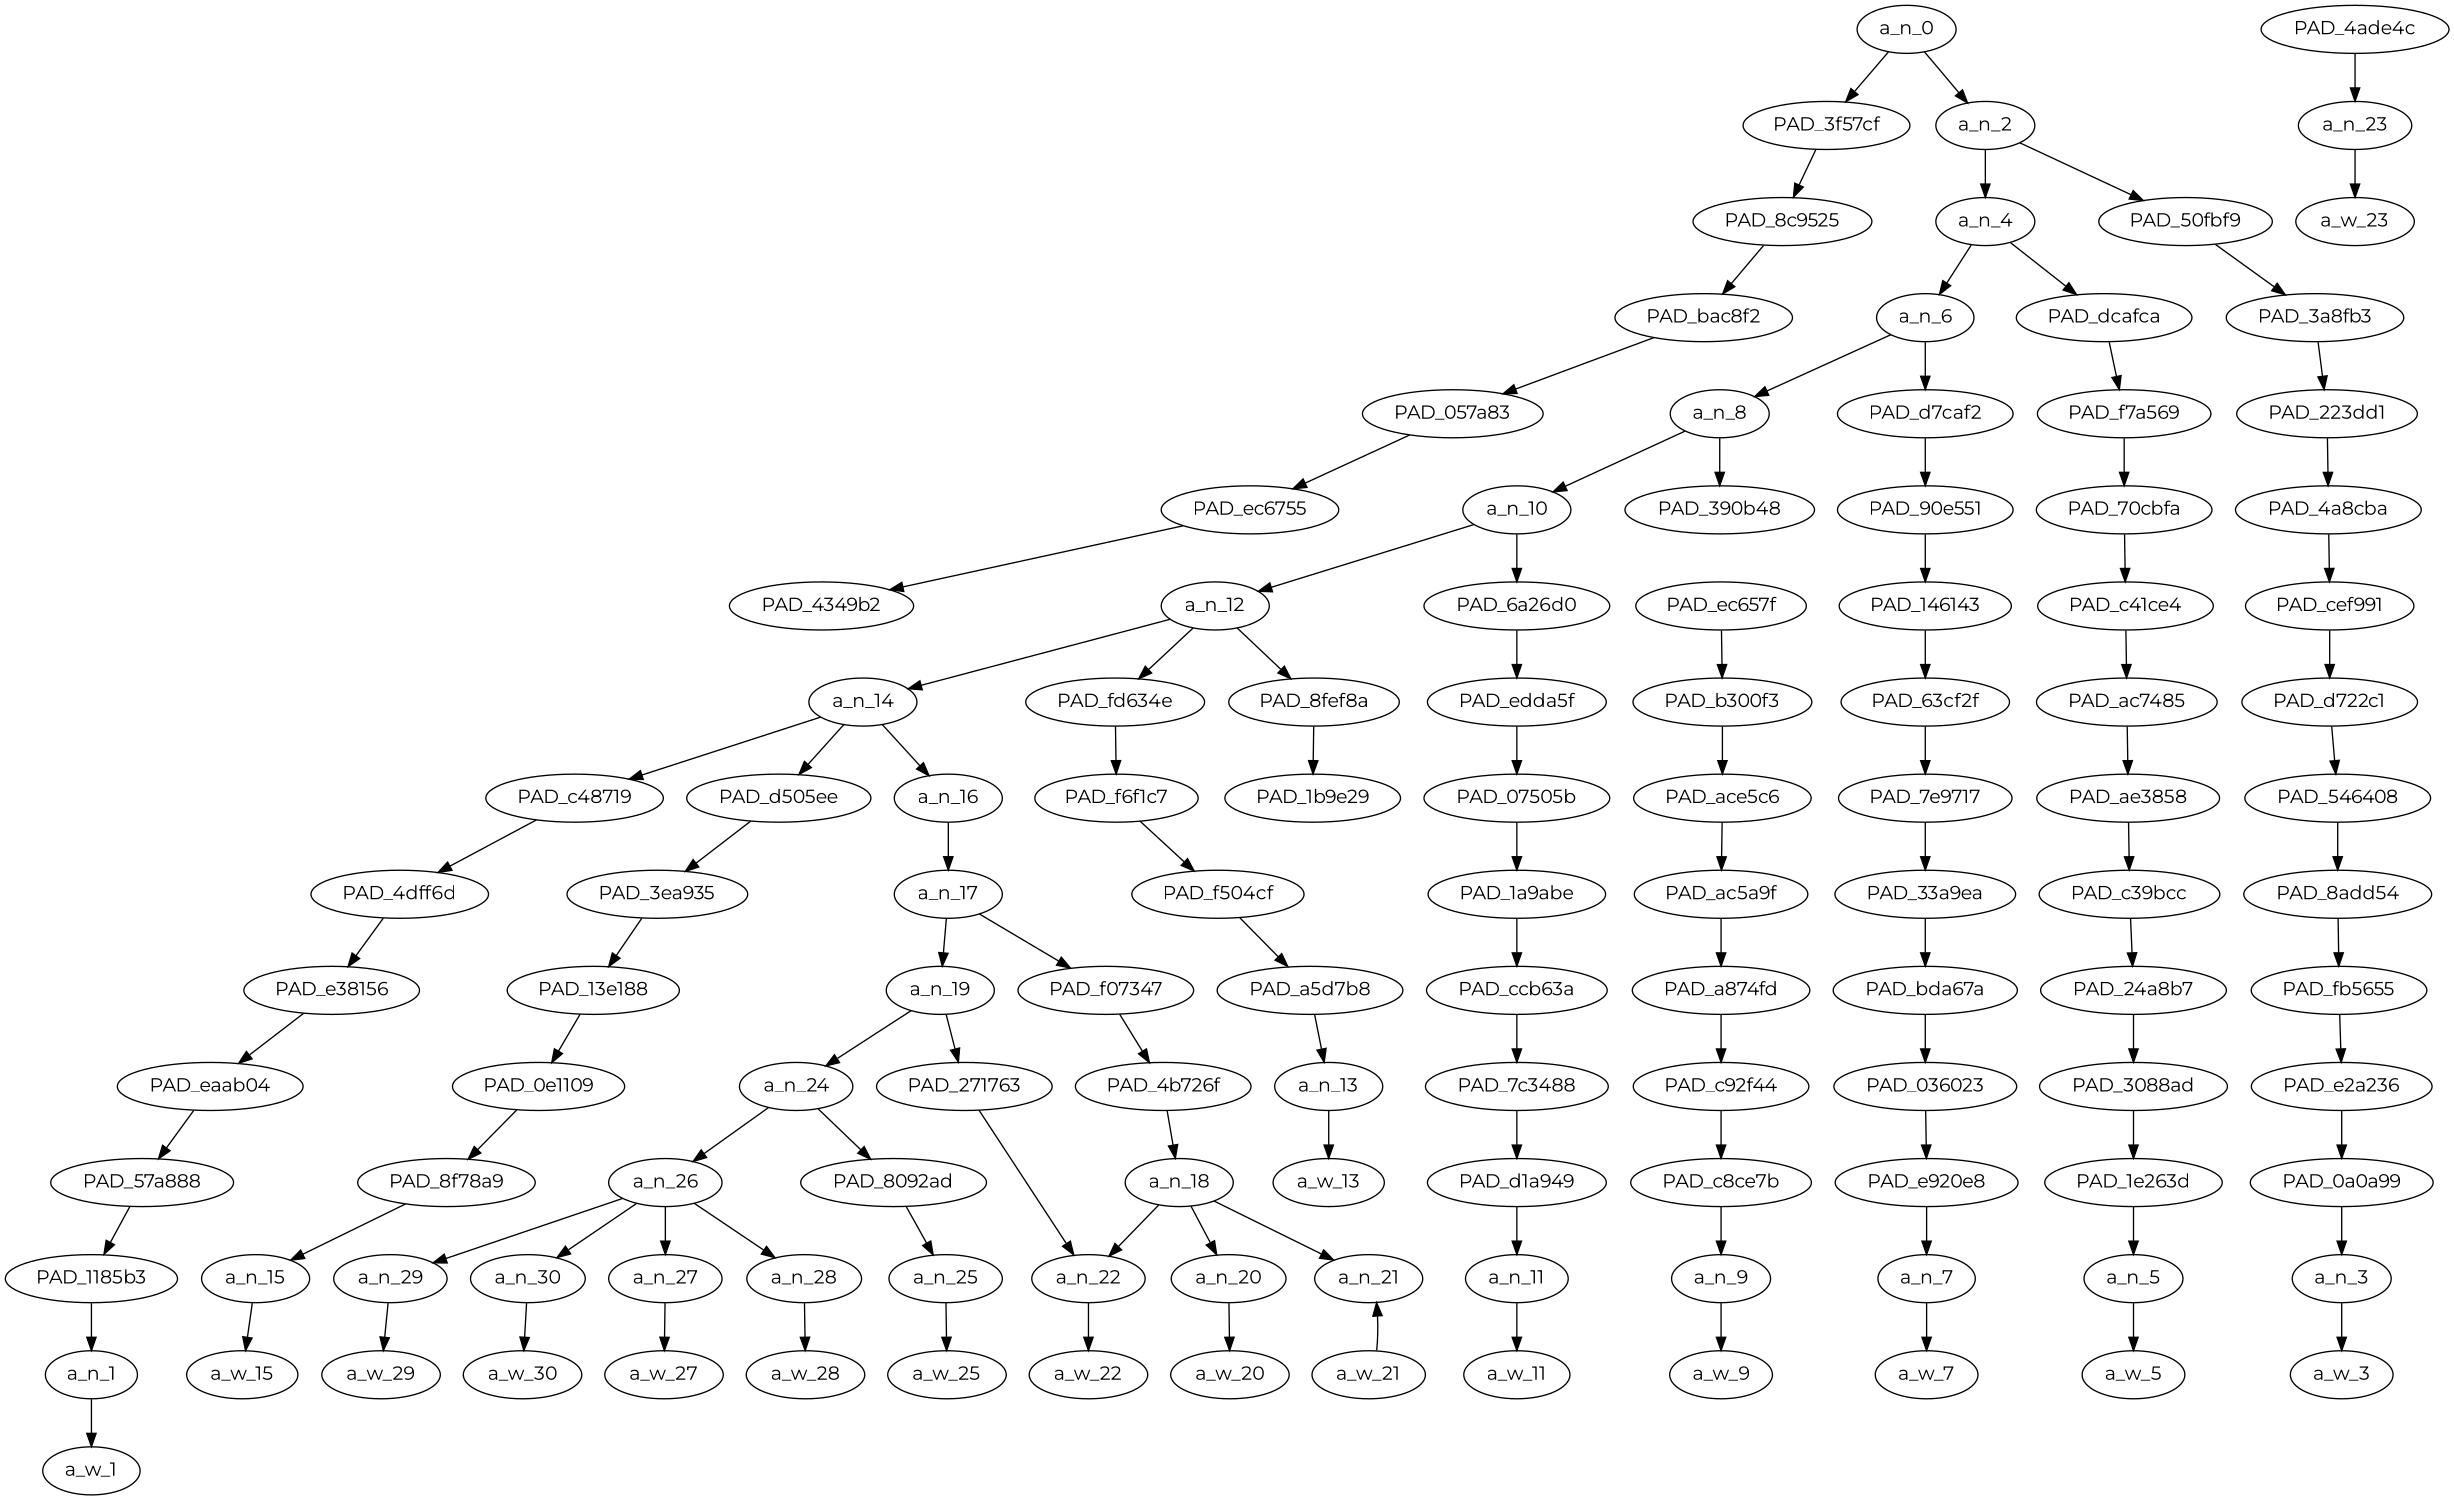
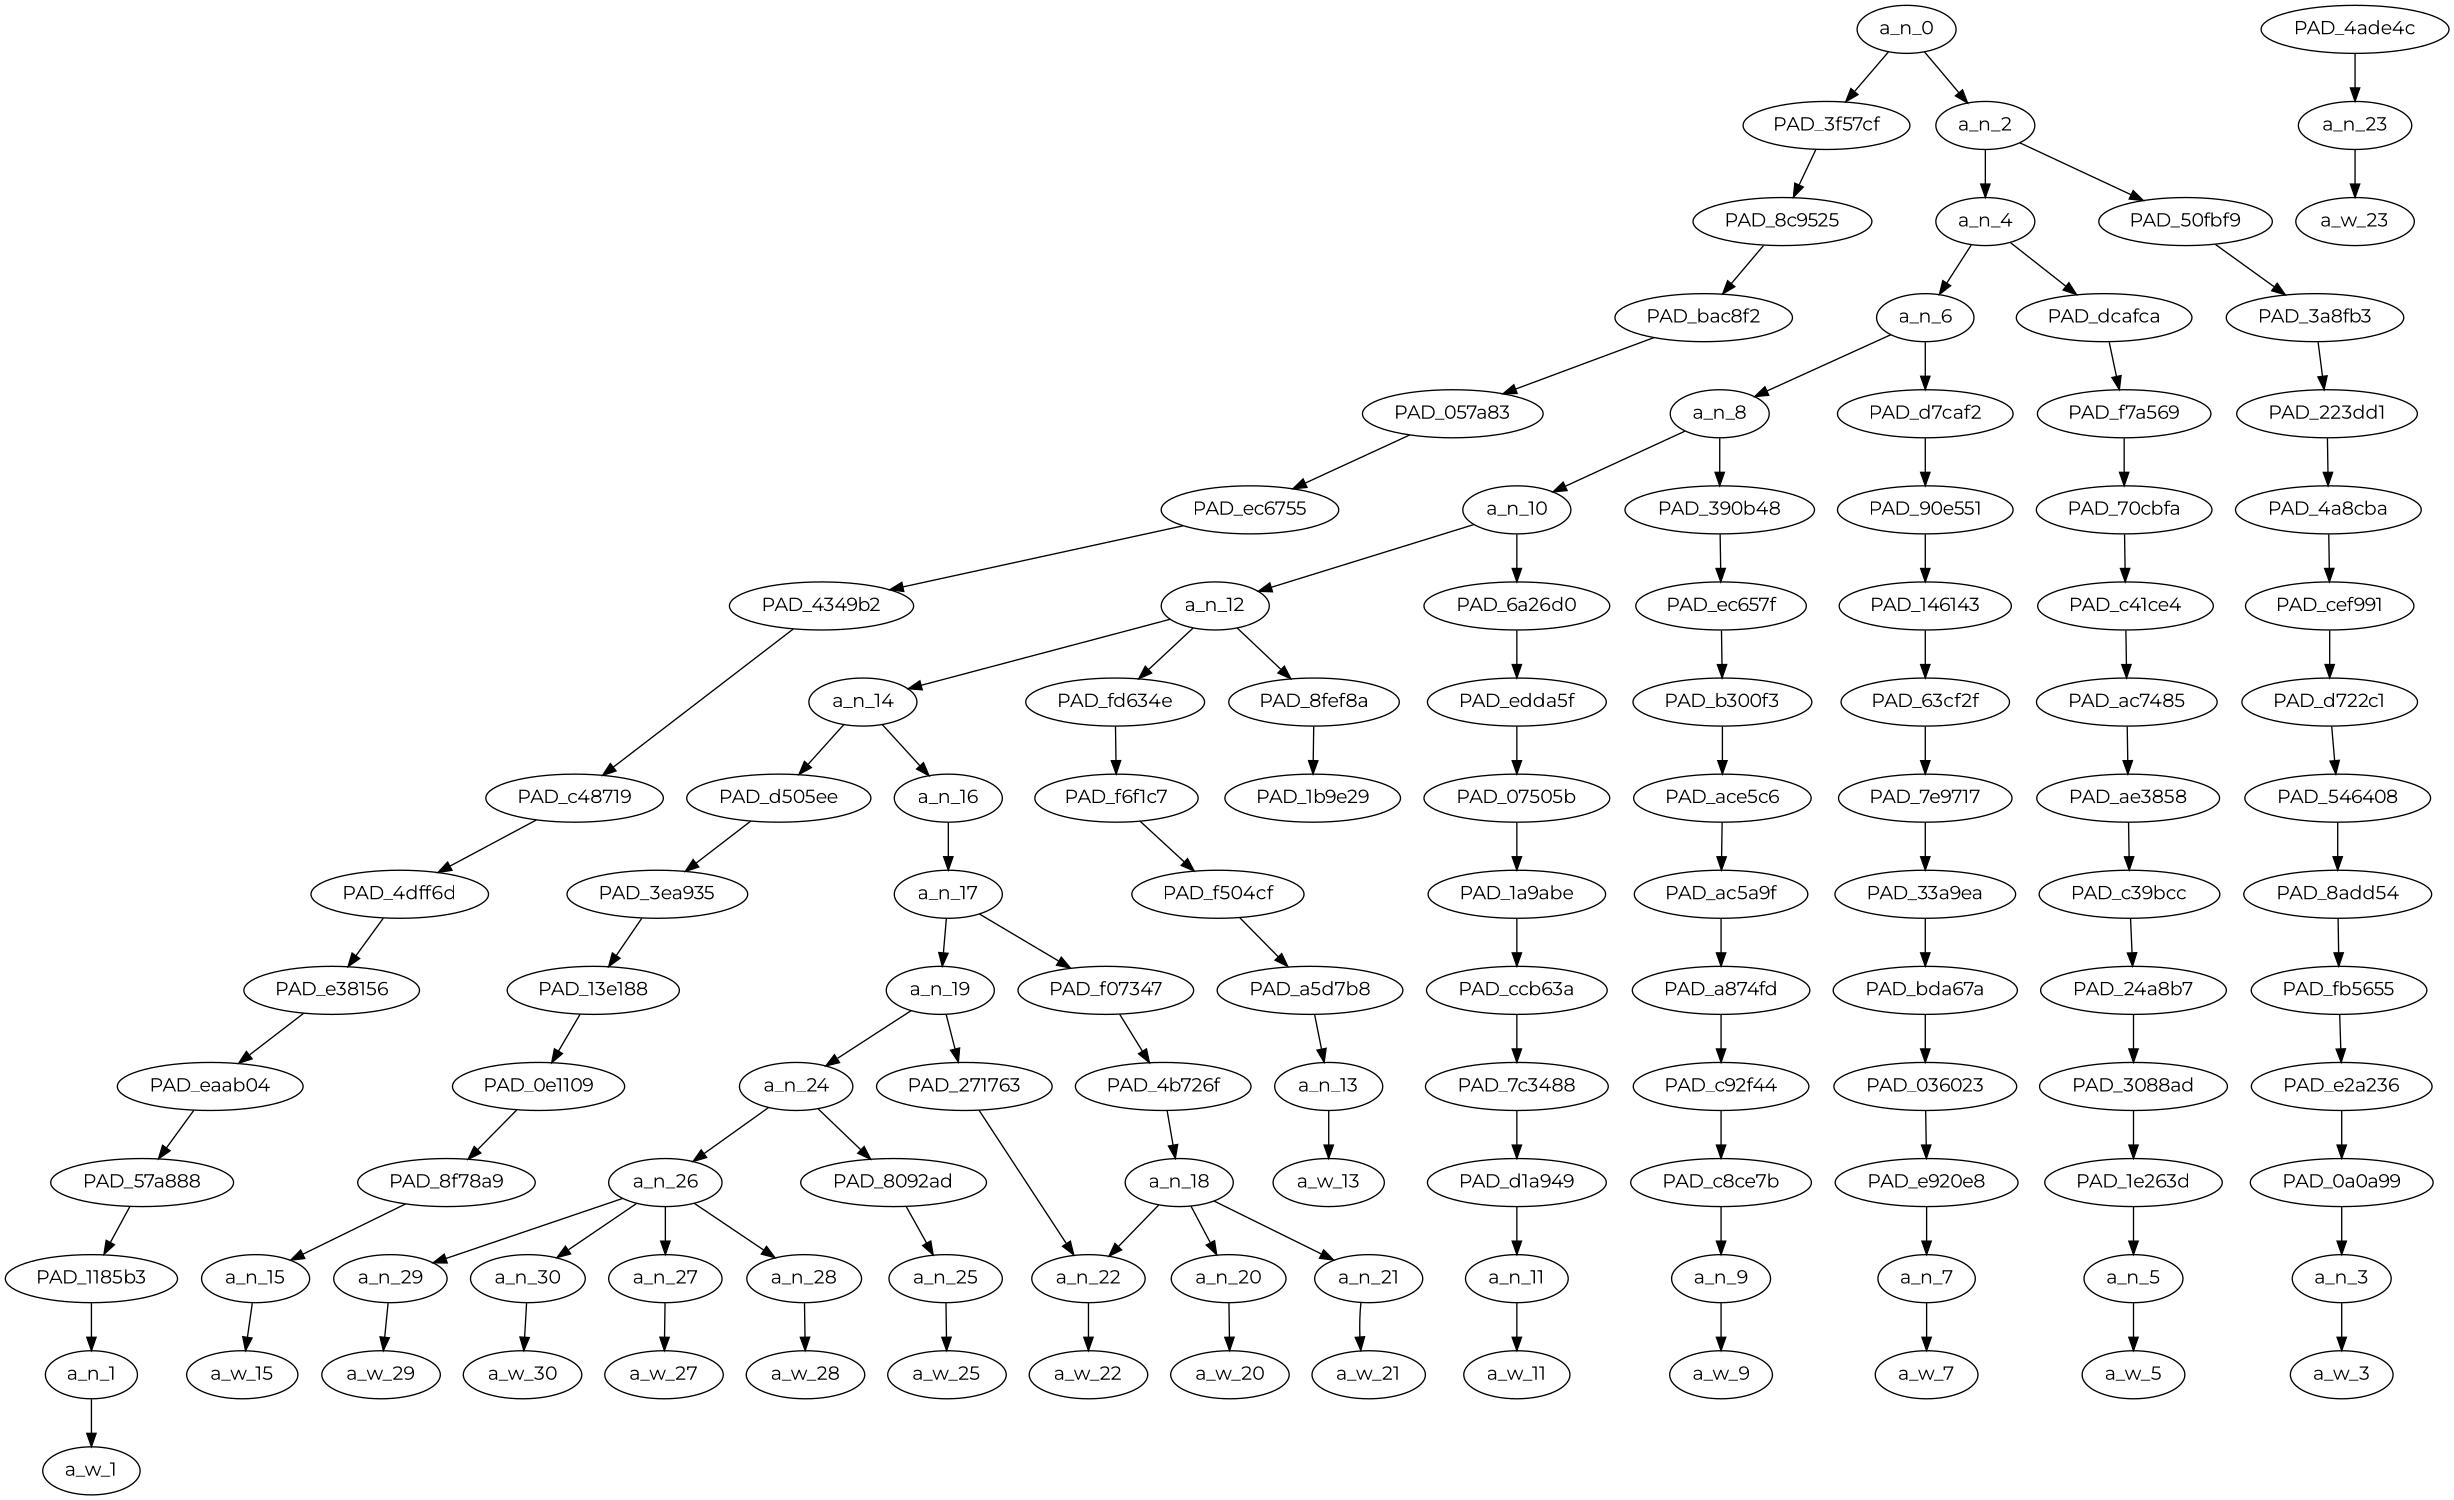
none -> (1720, 551)
(731, 746) -> (703, 698)
(1378, 1333) -> (1360, 1320)
